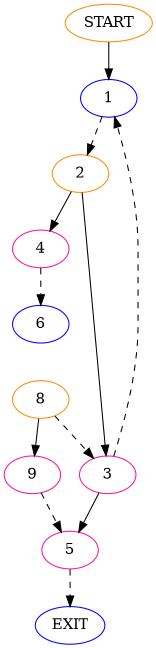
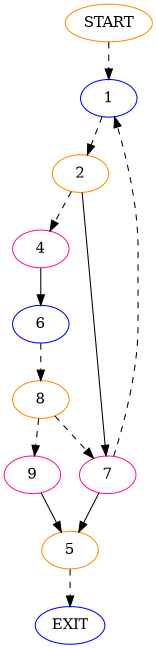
(109, 56) -> (109, 56)
(63, 207) -> (63, 207)
(41, 281) -> (41, 281)
none -> (41, 357)
(37, 432) -> (37, 432)
(108, 475) -> (108, 475)
(49, 508) -> (49, 508)
(70, 550) -> (70, 550)
